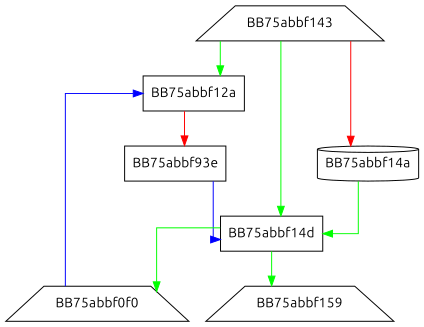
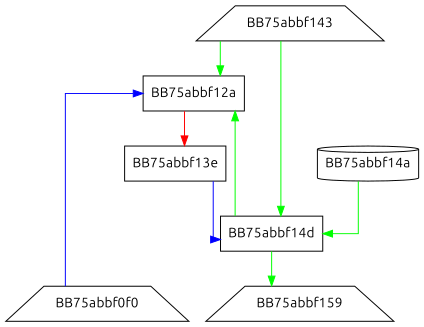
(351, 89) -> none
(175, 164) -> (175, 164)
(161, 228) -> (235, 168)
